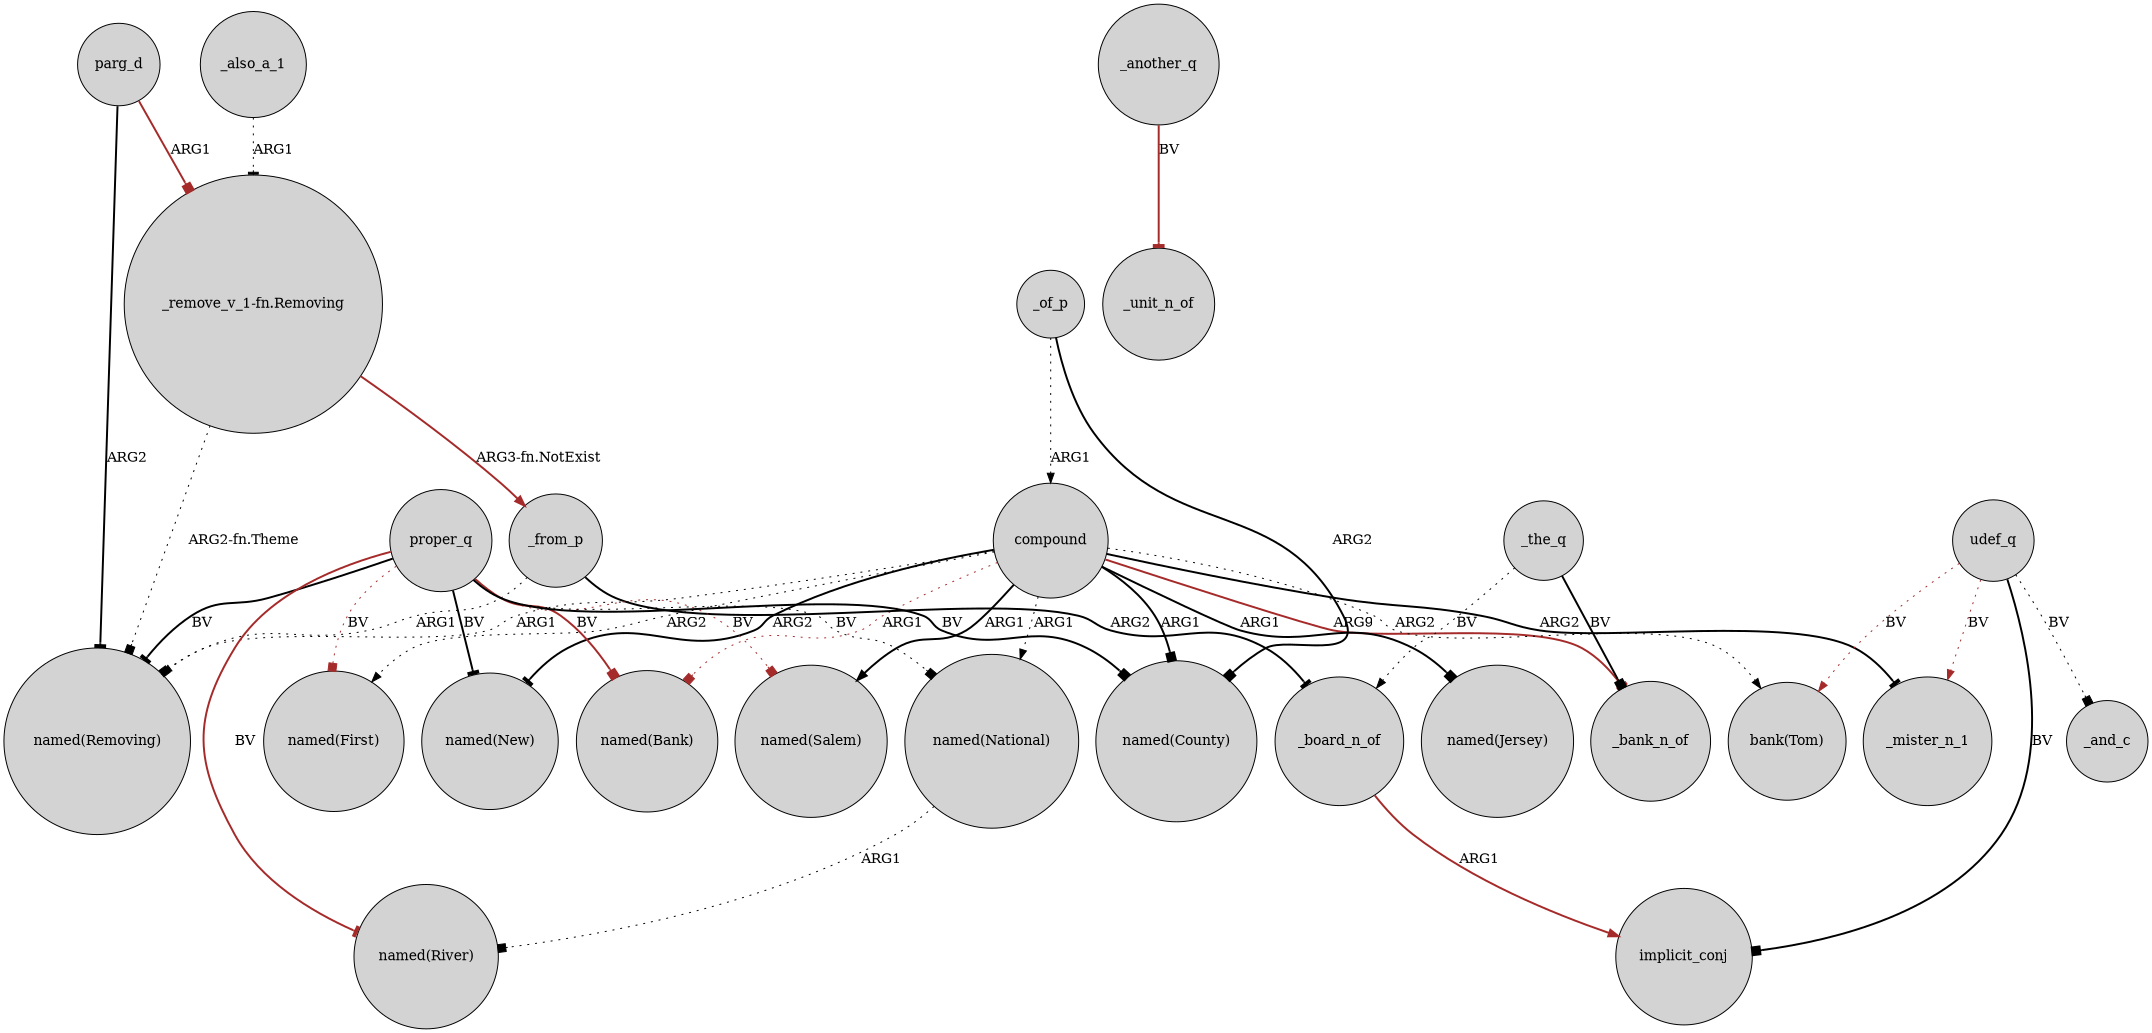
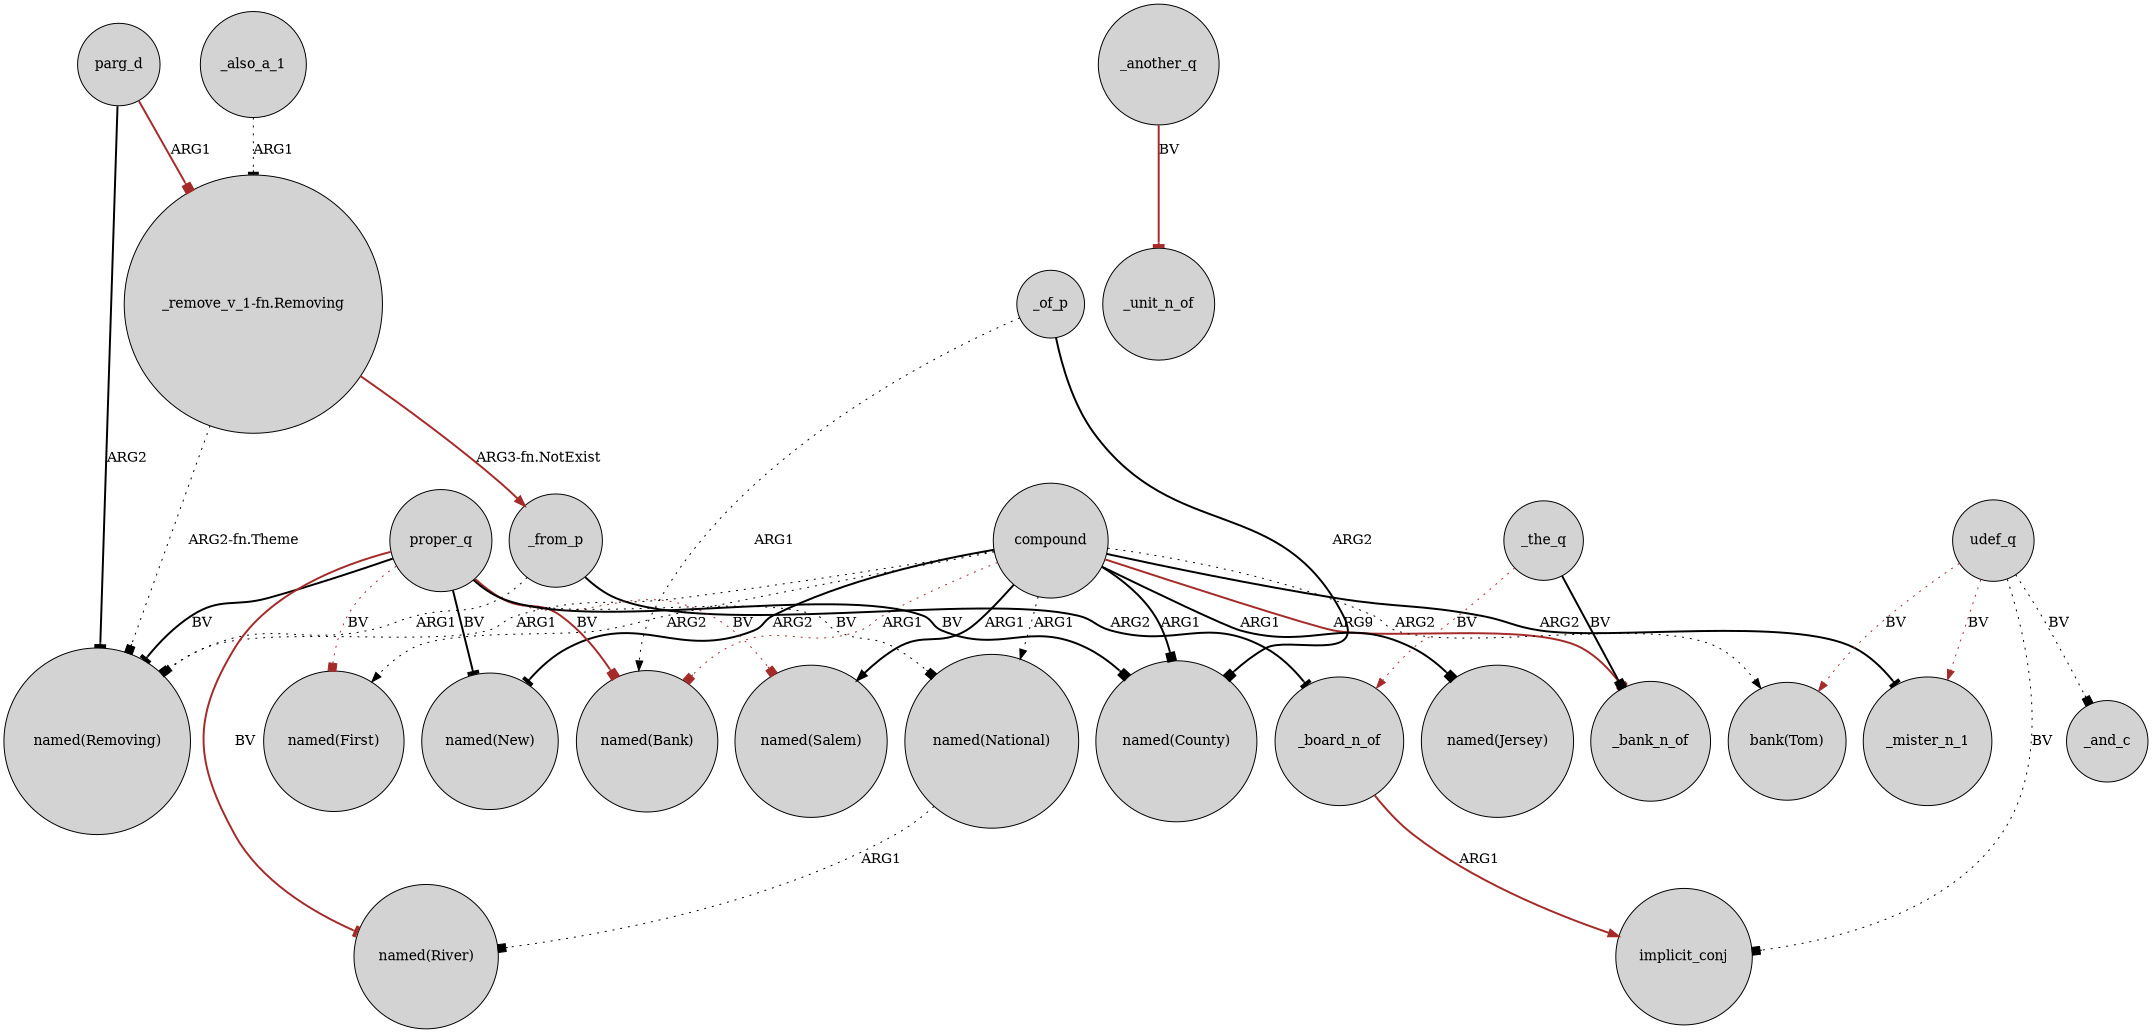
(1051, 406) -> (793, 452)
(1448, 624) -> (1448, 624)
(1998, 838) -> (1998, 838)
